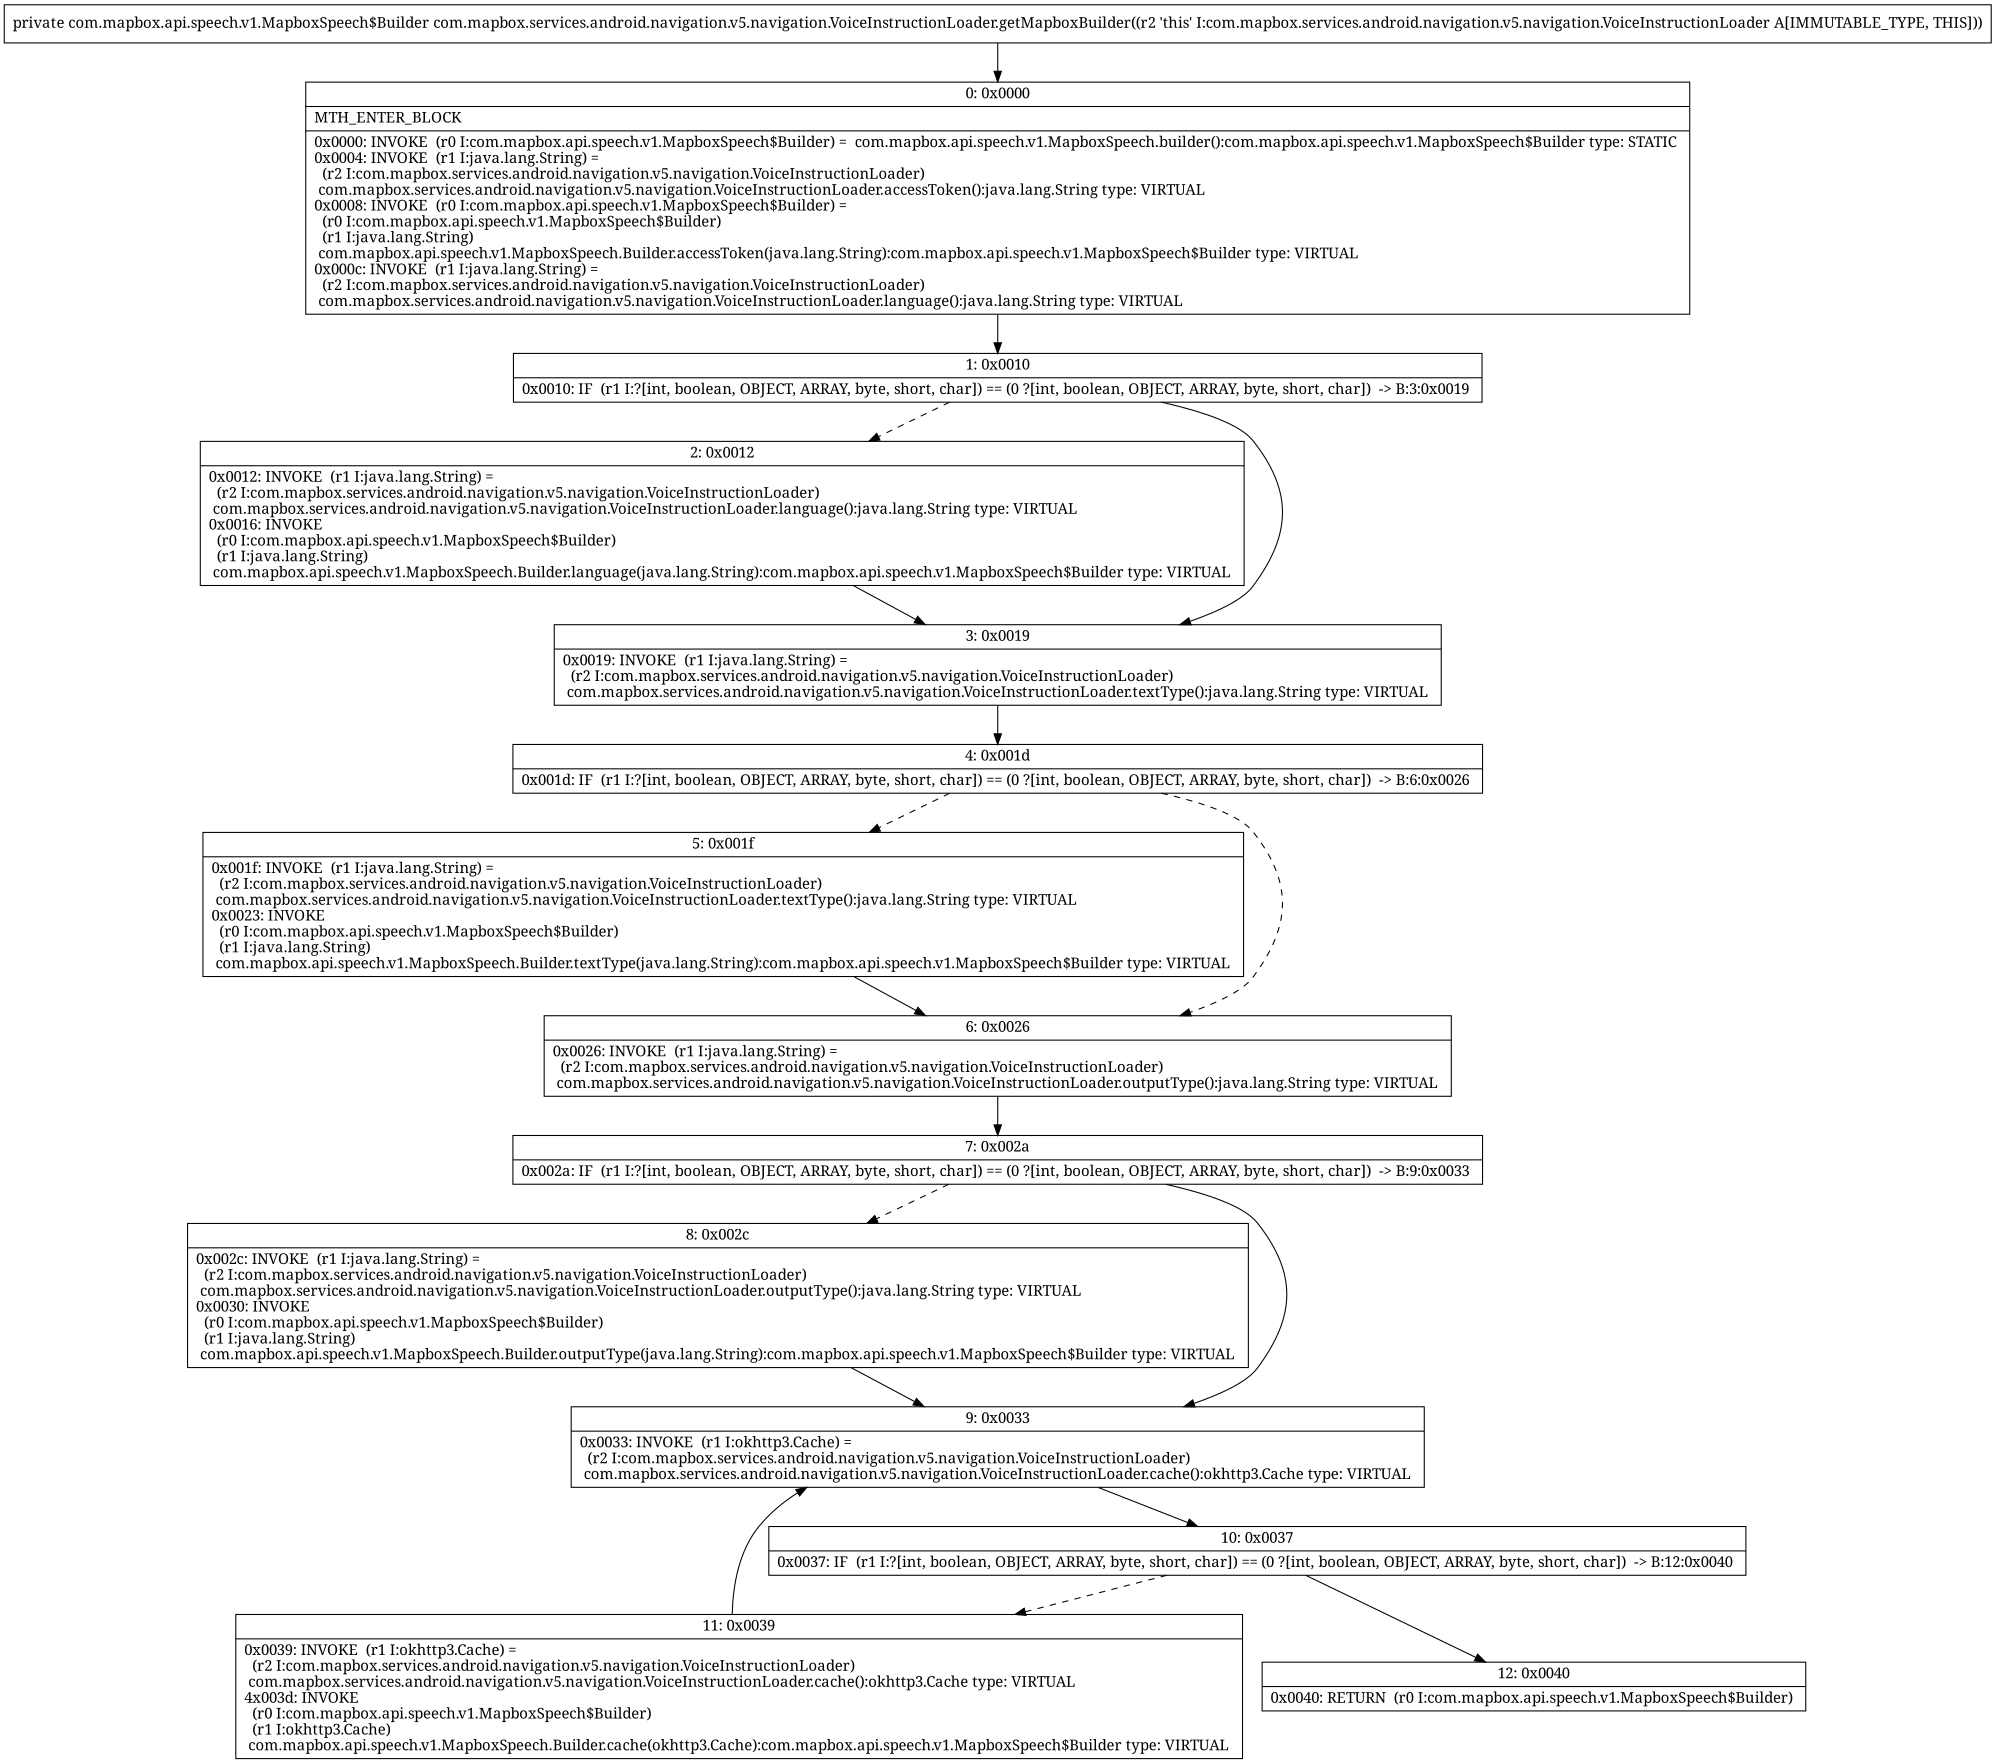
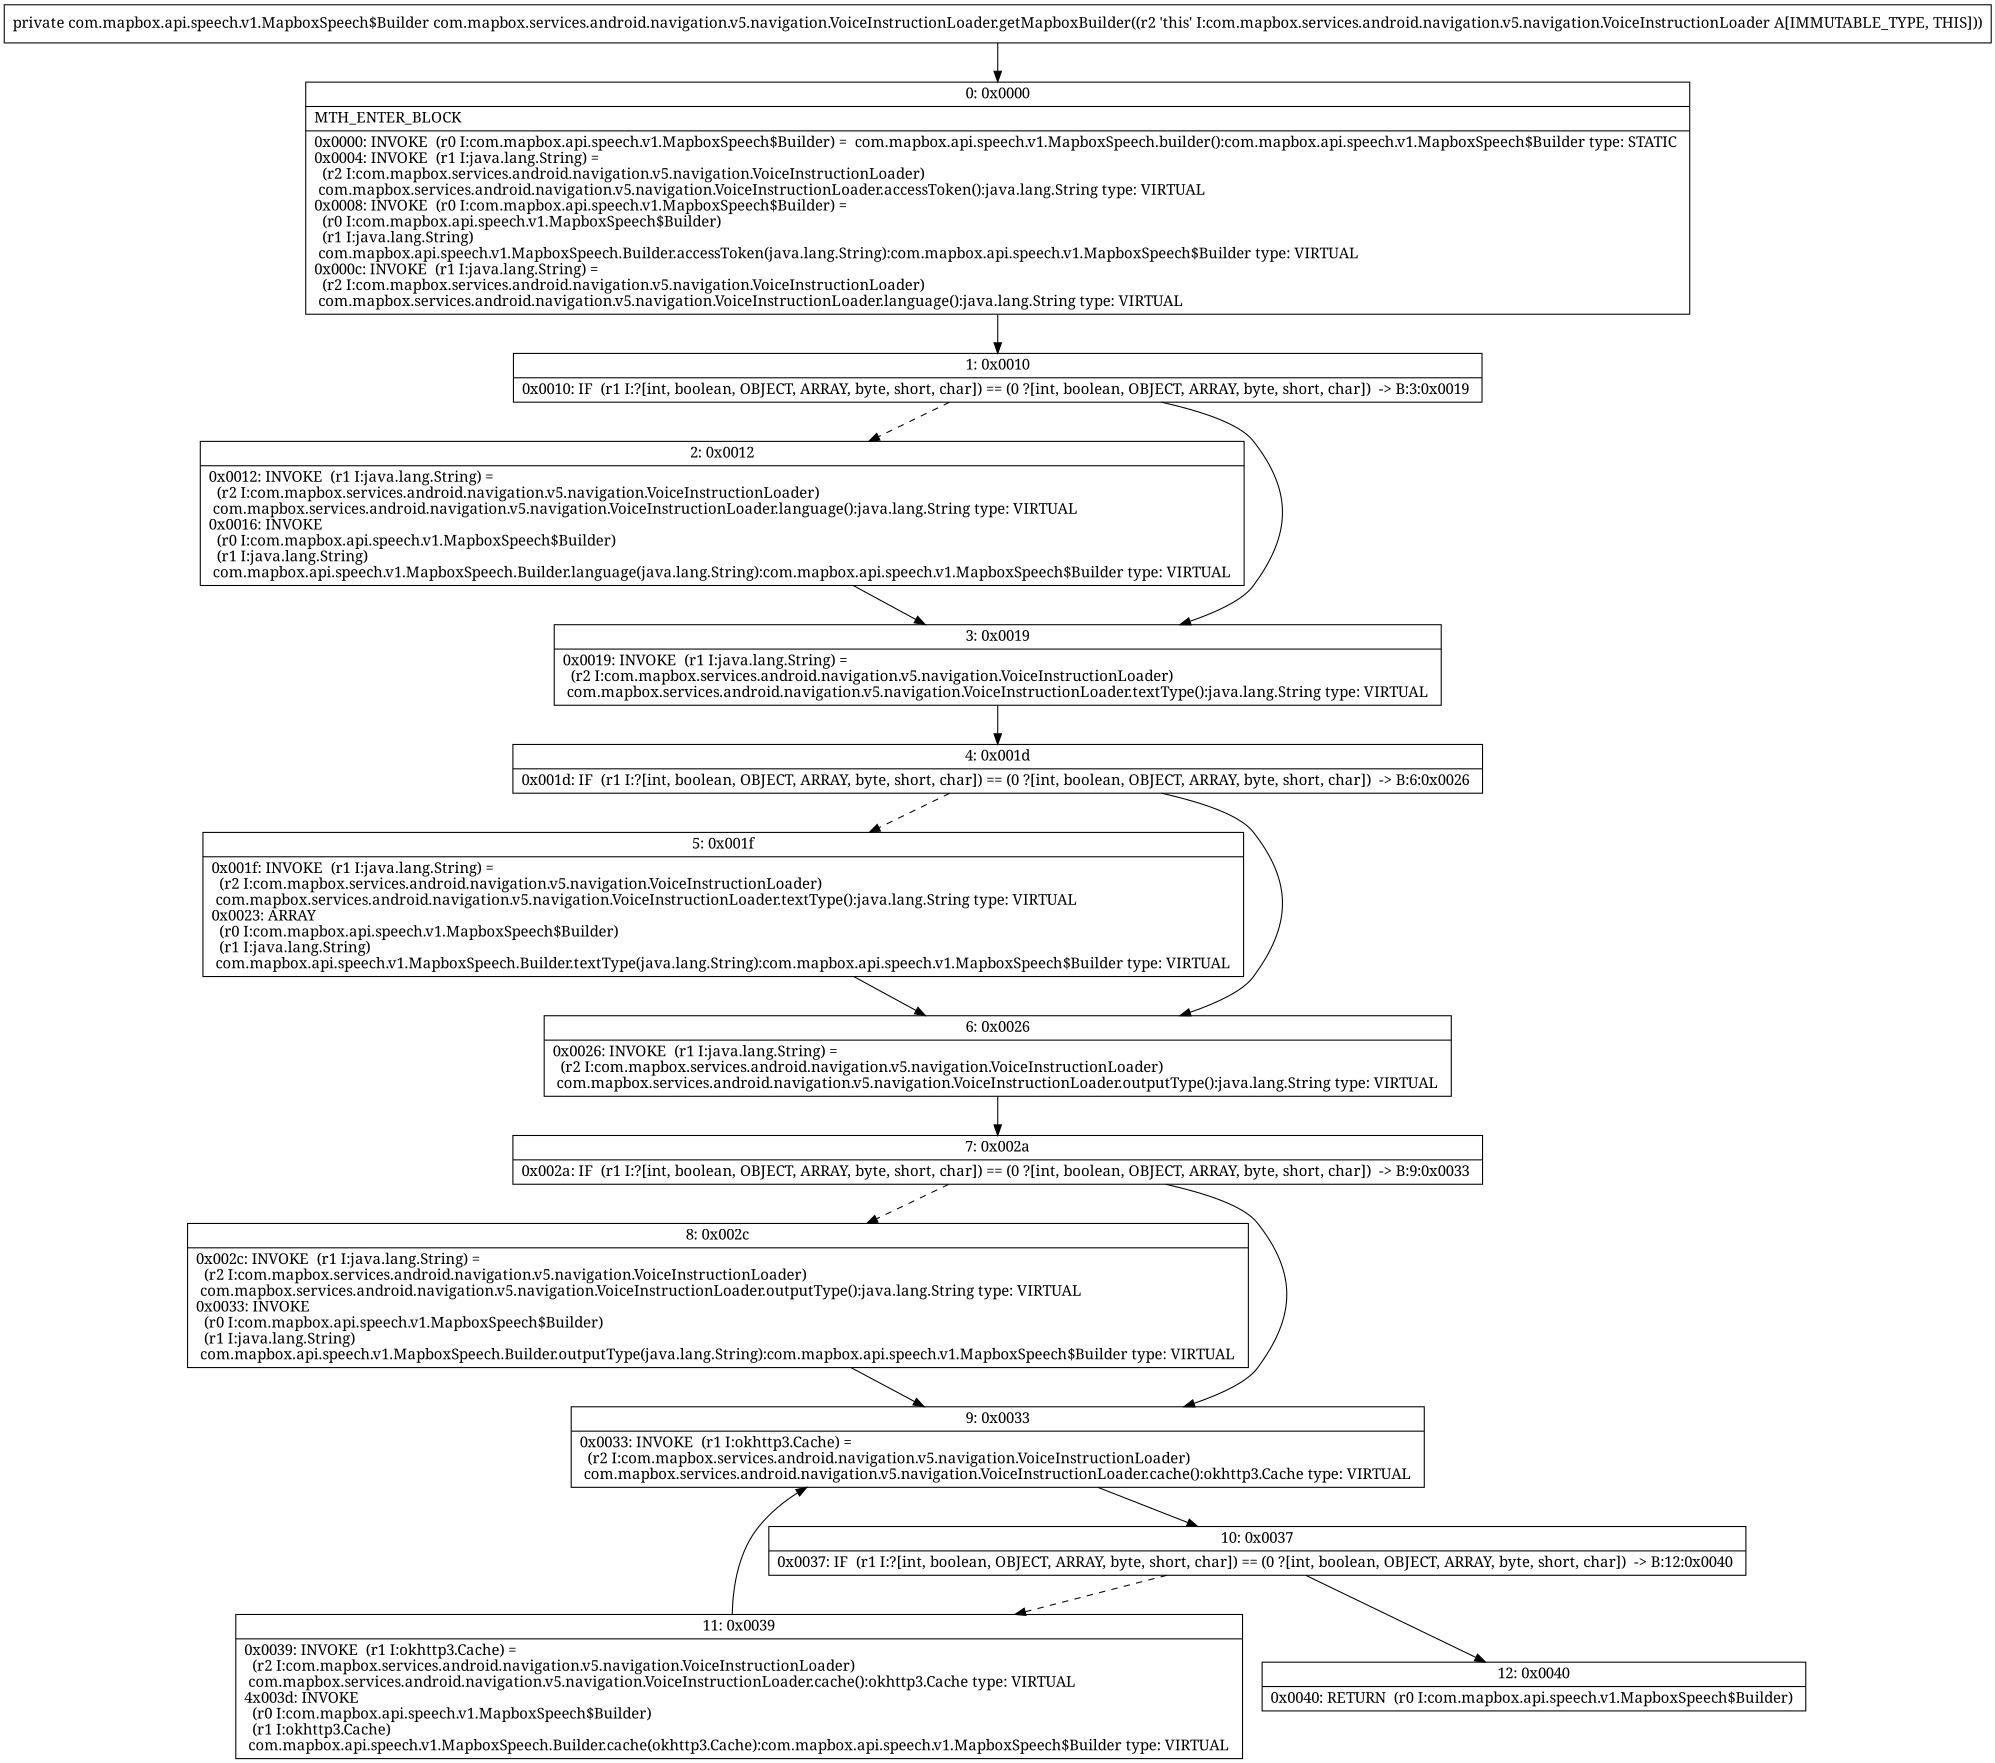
(1281, 891) -> (1281, 891)
(272, 916) -> (268, 916)
(257, 1307) -> (257, 1307)
